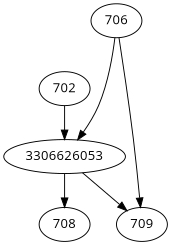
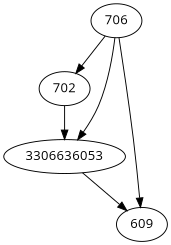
none -> (93, 51)
(65, 157) -> (65, 157)
(65, 224) -> none
(142, 224) -> (142, 224)
